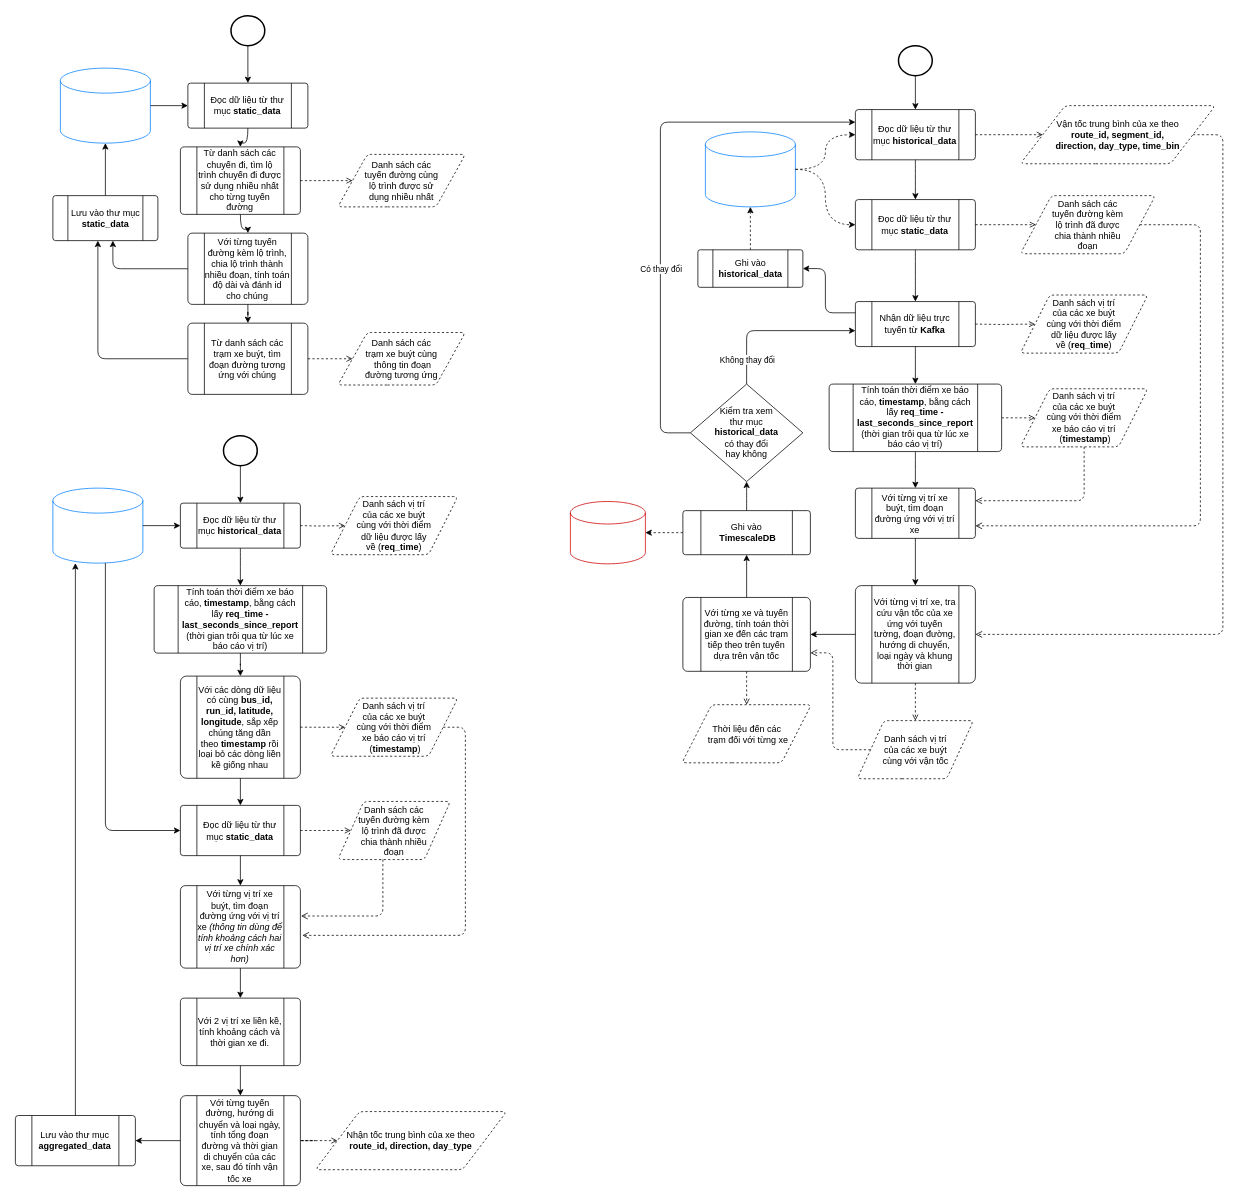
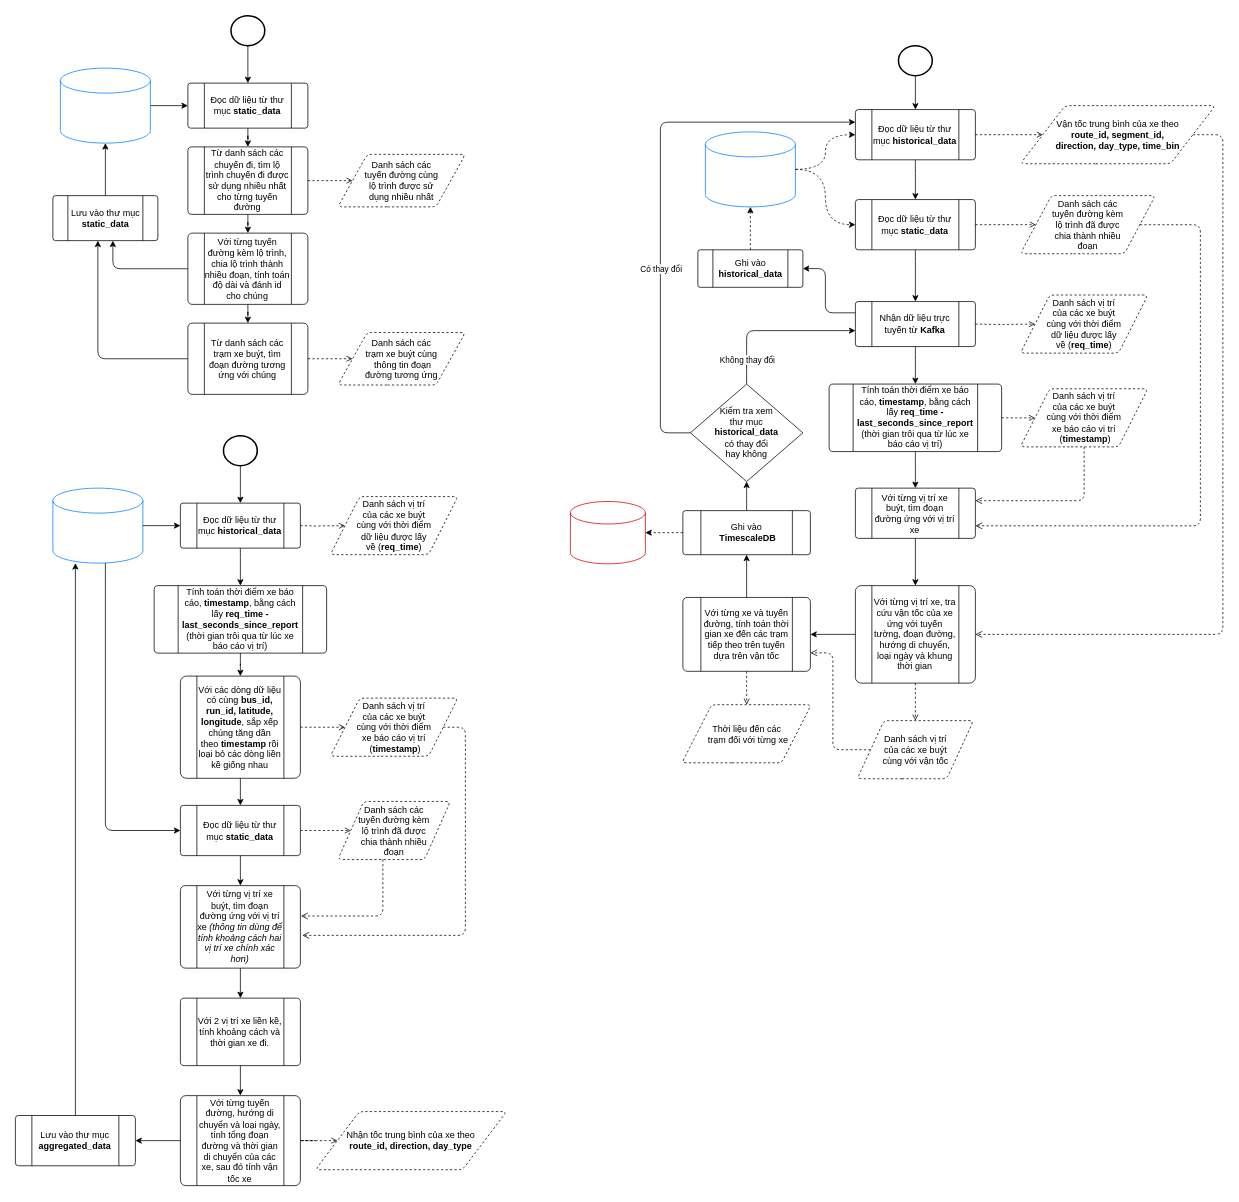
(240, 180) -> (248, 180)
